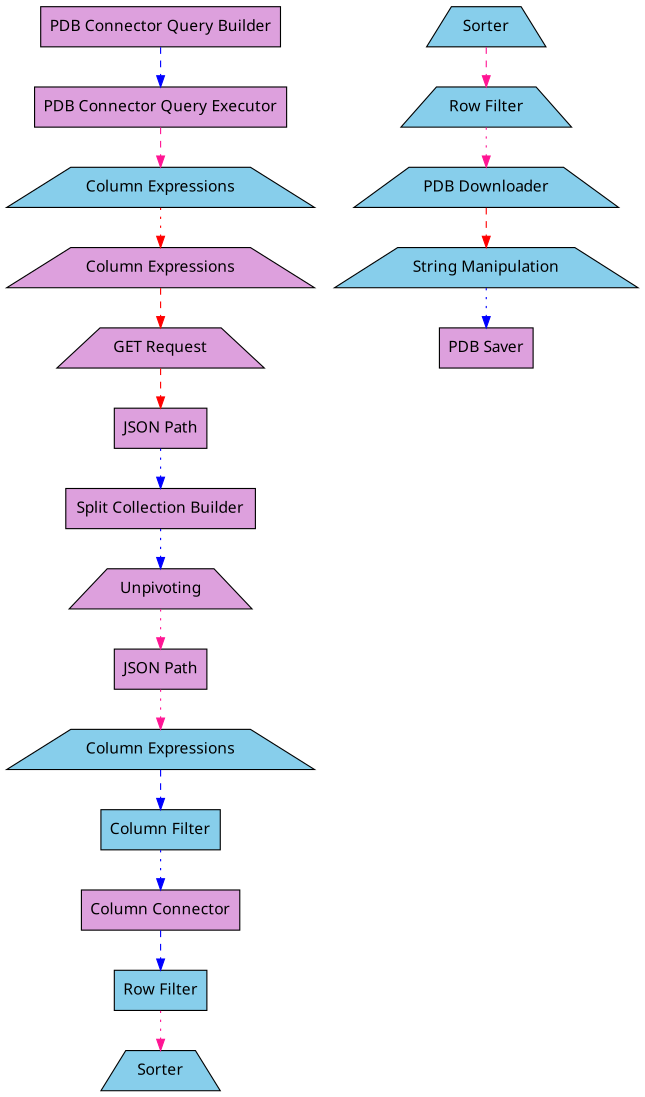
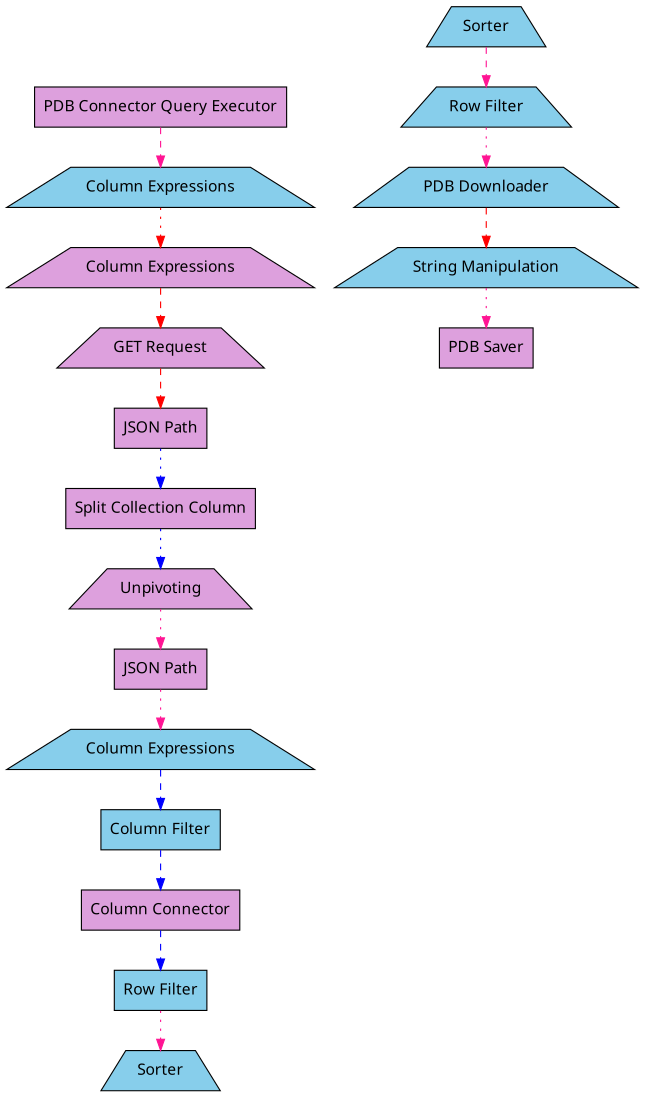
(161, 27) -> none
(486, 302) -> (486, 302)
(161, 509) -> (161, 509)
(161, 864) -> (161, 864)
